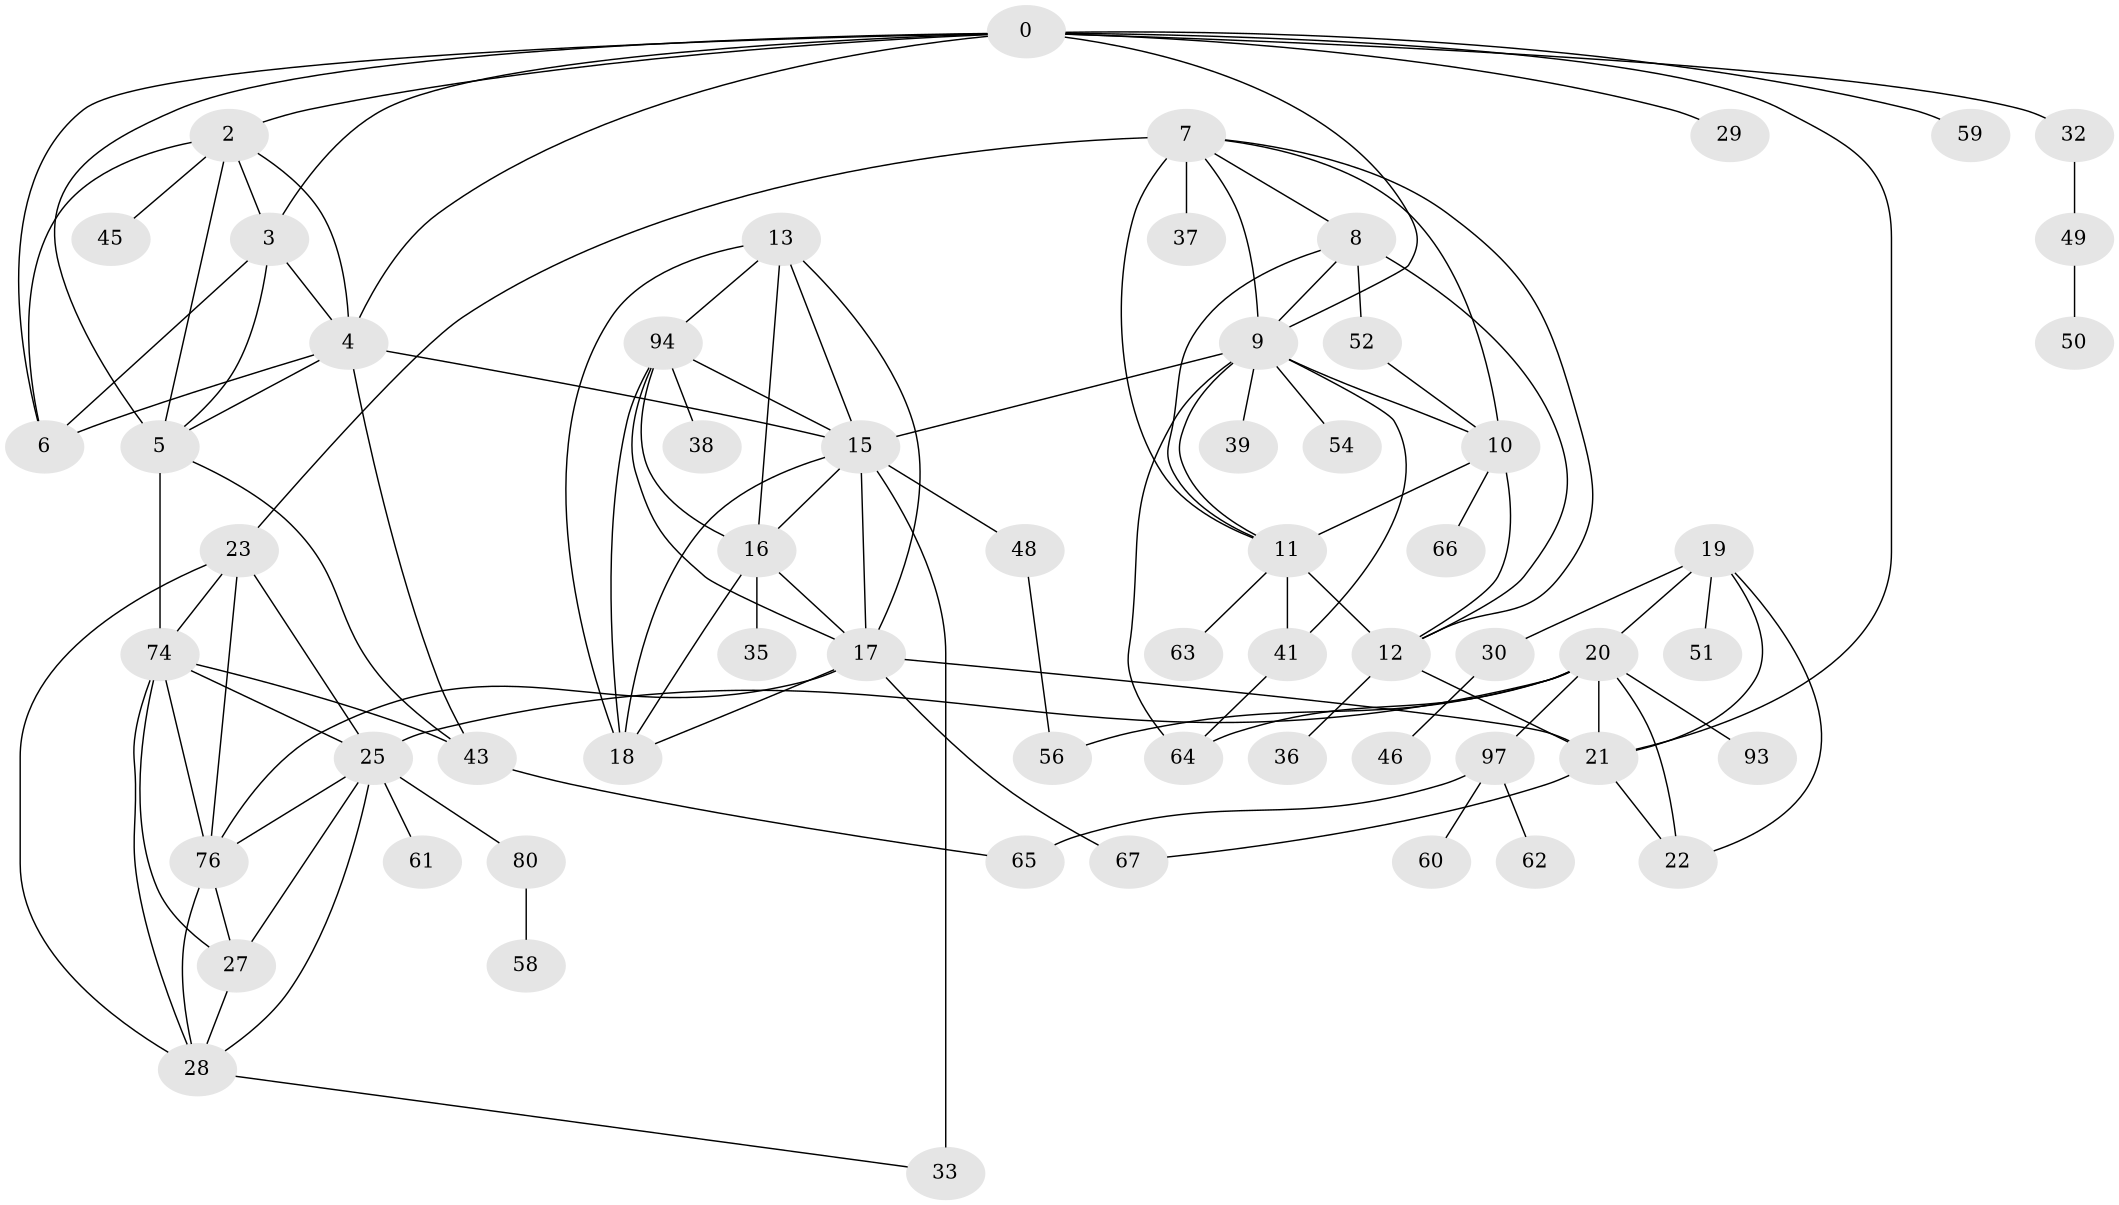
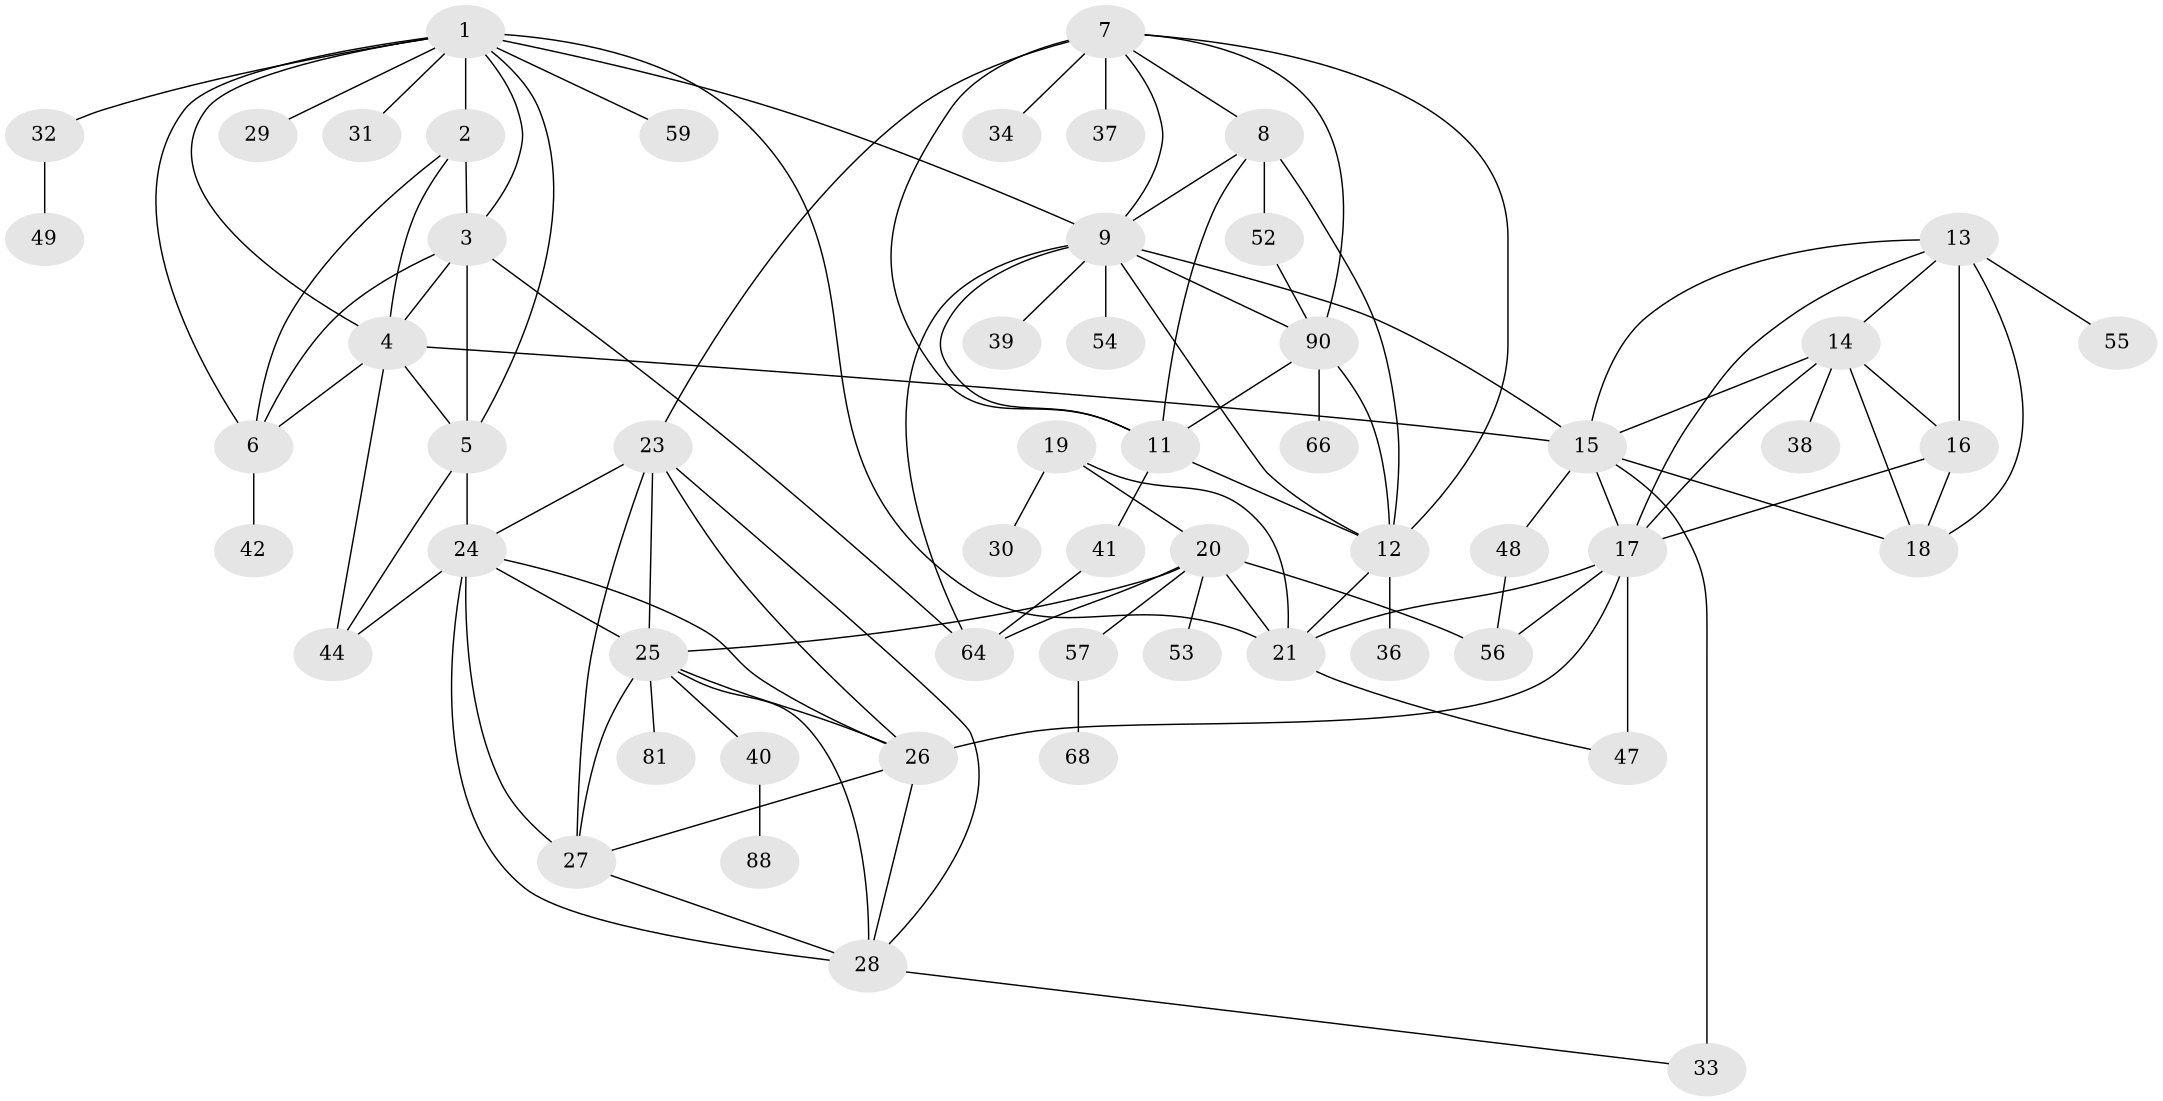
(1026, 32) -> (466, 32)
none -> (362, 136)
none -> (1002, 136)
(111, 239) -> none
(195, 291) -> none
(663, 343) -> (1841, 343)
(2075, 343) -> none
none -> (2118, 343)
none -> (728, 439)
(1501, 447) -> (1319, 343)
(1405, 480) -> (1230, 422)
(809, 499) -> none
none -> (254, 551)
none -> (592, 651)
(160, 655) -> (467, 551)
(757, 655) -> none
(1184, 655) -> none
(1703, 655) -> none
(745, 707) -> (1561, 603)
(477, 758) -> (333, 655)
(1391, 758) -> none
(1495, 758) -> (1078, 655)
(1757, 758) -> (1182, 655)
(209, 862) -> (918, 758)
(422, 862) -> (656, 758)
(526, 862) -> (760, 758)
(1025, 862) -> none
(1129, 862) -> (1628, 758)
(1432, 862) -> (1078, 758)
(1535, 862) -> none
(1678, 862) -> none
(526, 966) -> (760, 862)
